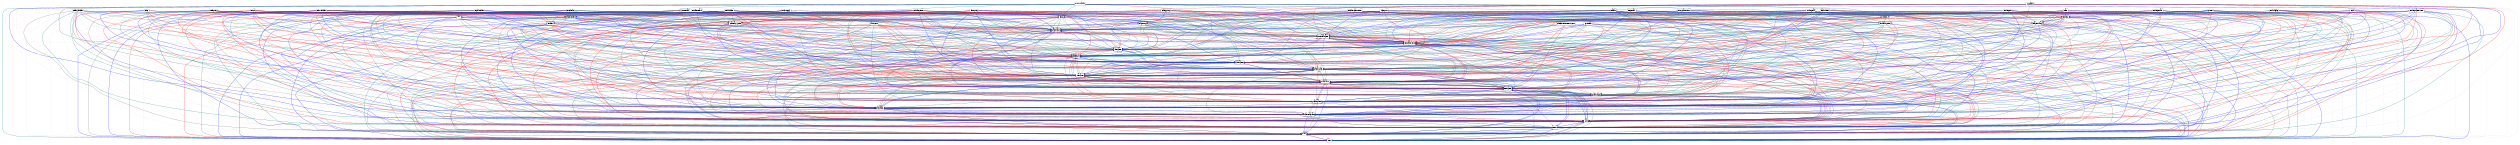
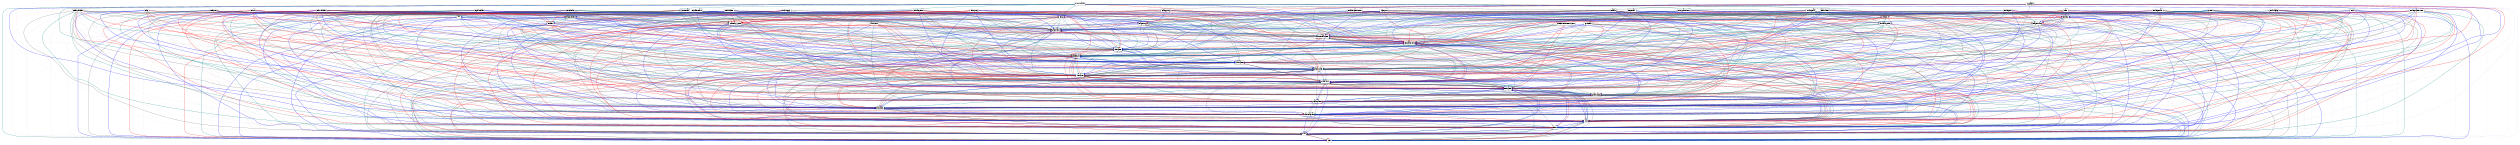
(813, 125) -> (813, 125)
